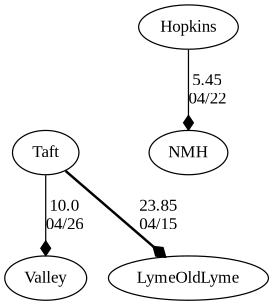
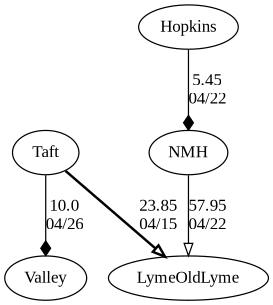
none -> (188, 209)
(111, 210) -> (111, 210)
